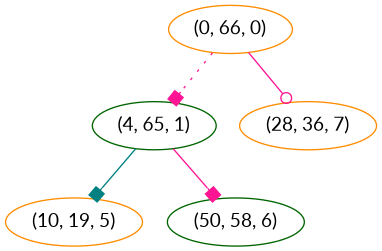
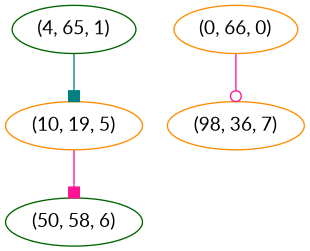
(197, 72) -> none
(308, 126) -> (236, 126)
(190, 168) -> (74, 167)
